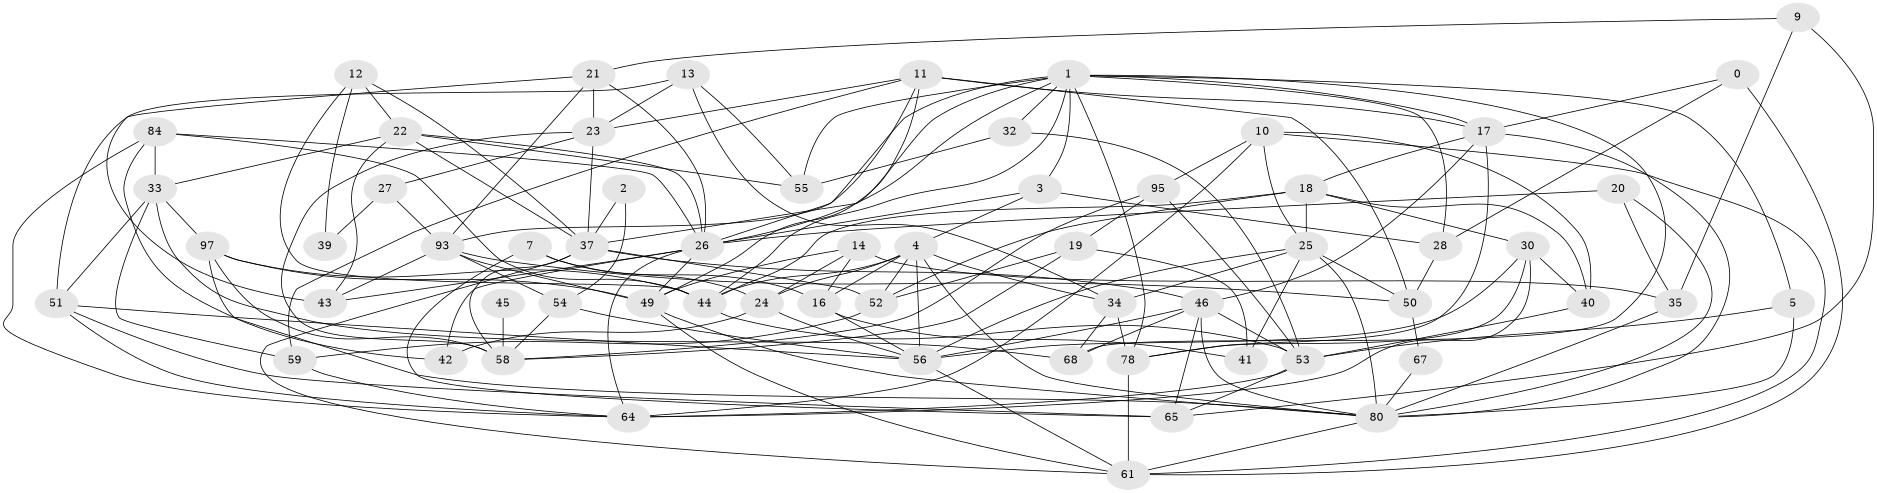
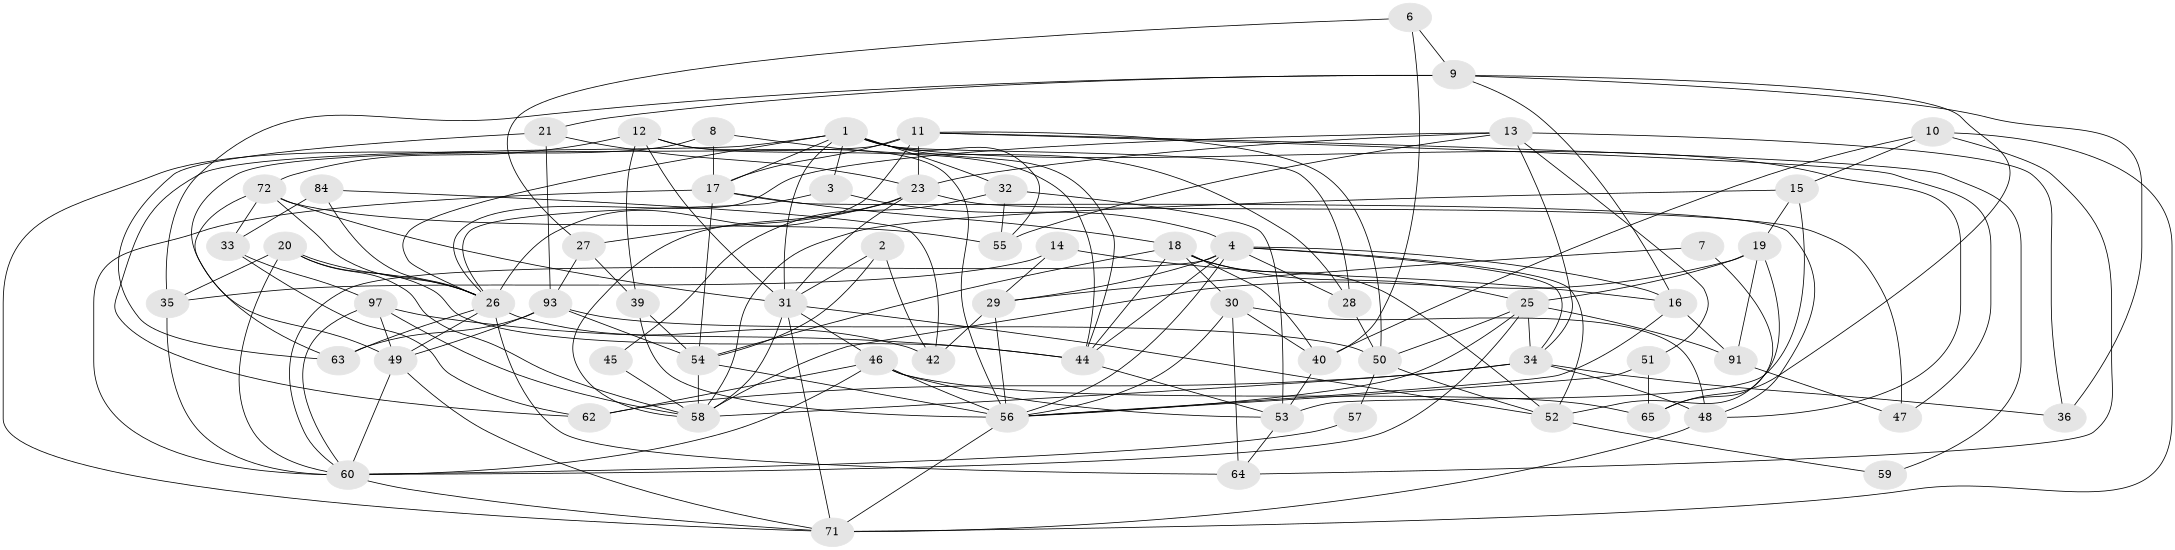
none -> (1410, 17)
(1738, 75) -> (713, 132)
(401, 132) -> (265, 189)
(683, 149) -> (877, 162)
none -> (936, 168)
(1272, 188) -> (1647, 283)
(1159, 189) -> (1797, 189)
(441, 200) -> (673, 343)
(1240, 219) -> (1291, 275)
(683, 225) -> none
none -> (766, 233)
(1361, 244) -> (707, 261)
(106, 246) -> none
(587, 246) -> (786, 303)
(772, 263) -> none
(675, 275) -> (1588, 168)
none -> (945, 294)
(325, 303) -> (338, 361)
(762, 303) -> (994, 303)
(1793, 303) -> none
none -> (905, 310)
(137, 324) -> none
none -> (665, 330)
none -> (484, 341)
(1071, 361) -> (589, 418)
(1128, 361) -> (1706, 418)
(1246, 361) -> (1736, 361)
(1421, 361) -> (1355, 418)
none -> (1438, 382)
(175, 388) -> none
(1224, 396) -> none
(357, 401) -> none
(458, 401) -> none
none -> (957, 403)
none -> (783, 406)
(1377, 418) -> (348, 475)
none -> (1900, 418)
none -> (2065, 418)
(1128, 475) -> (833, 532)
